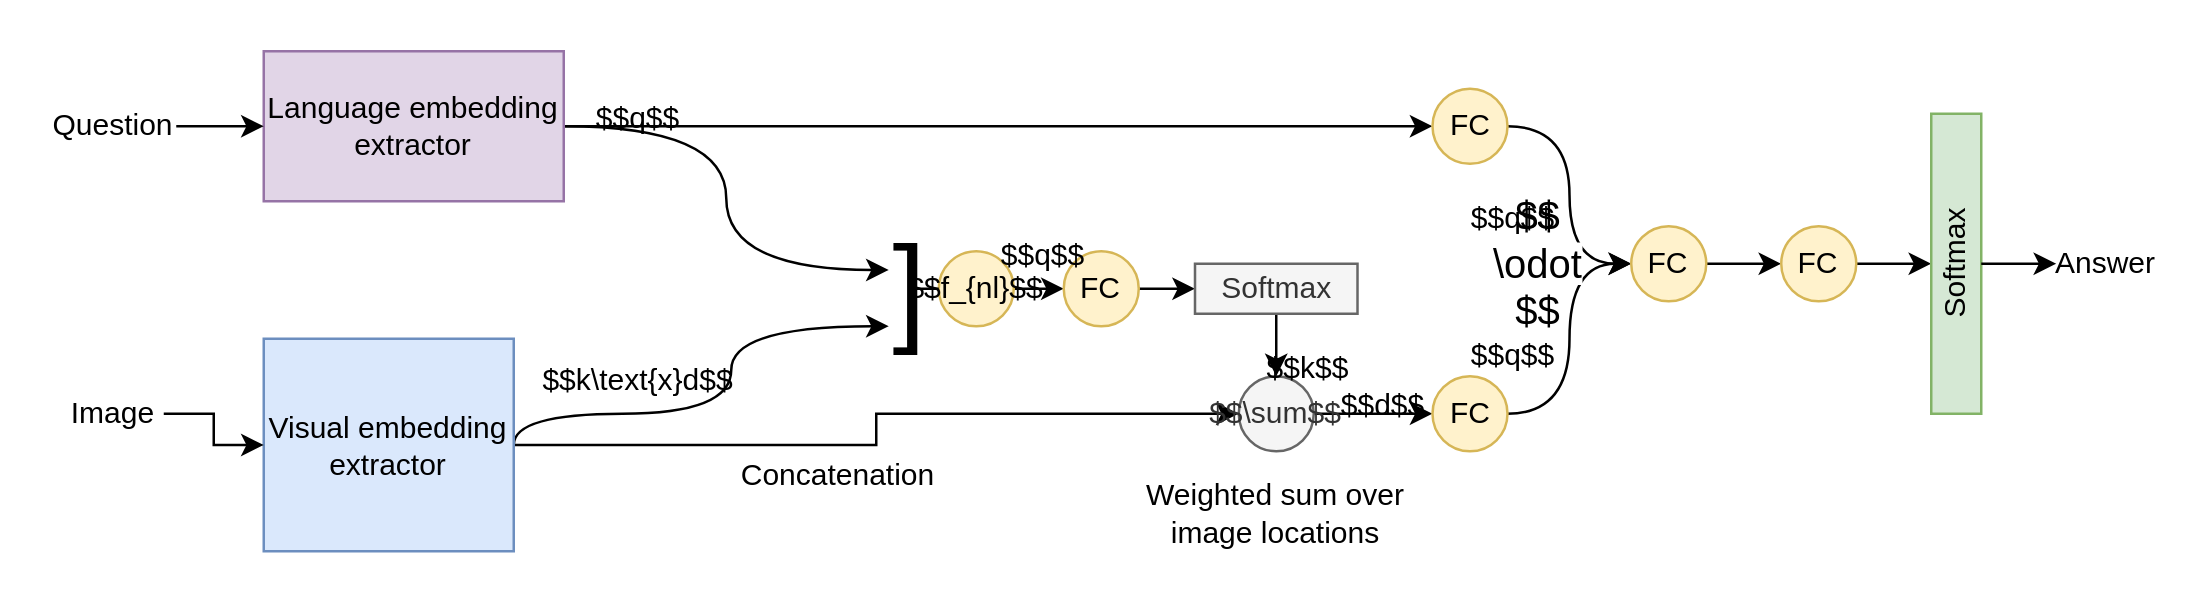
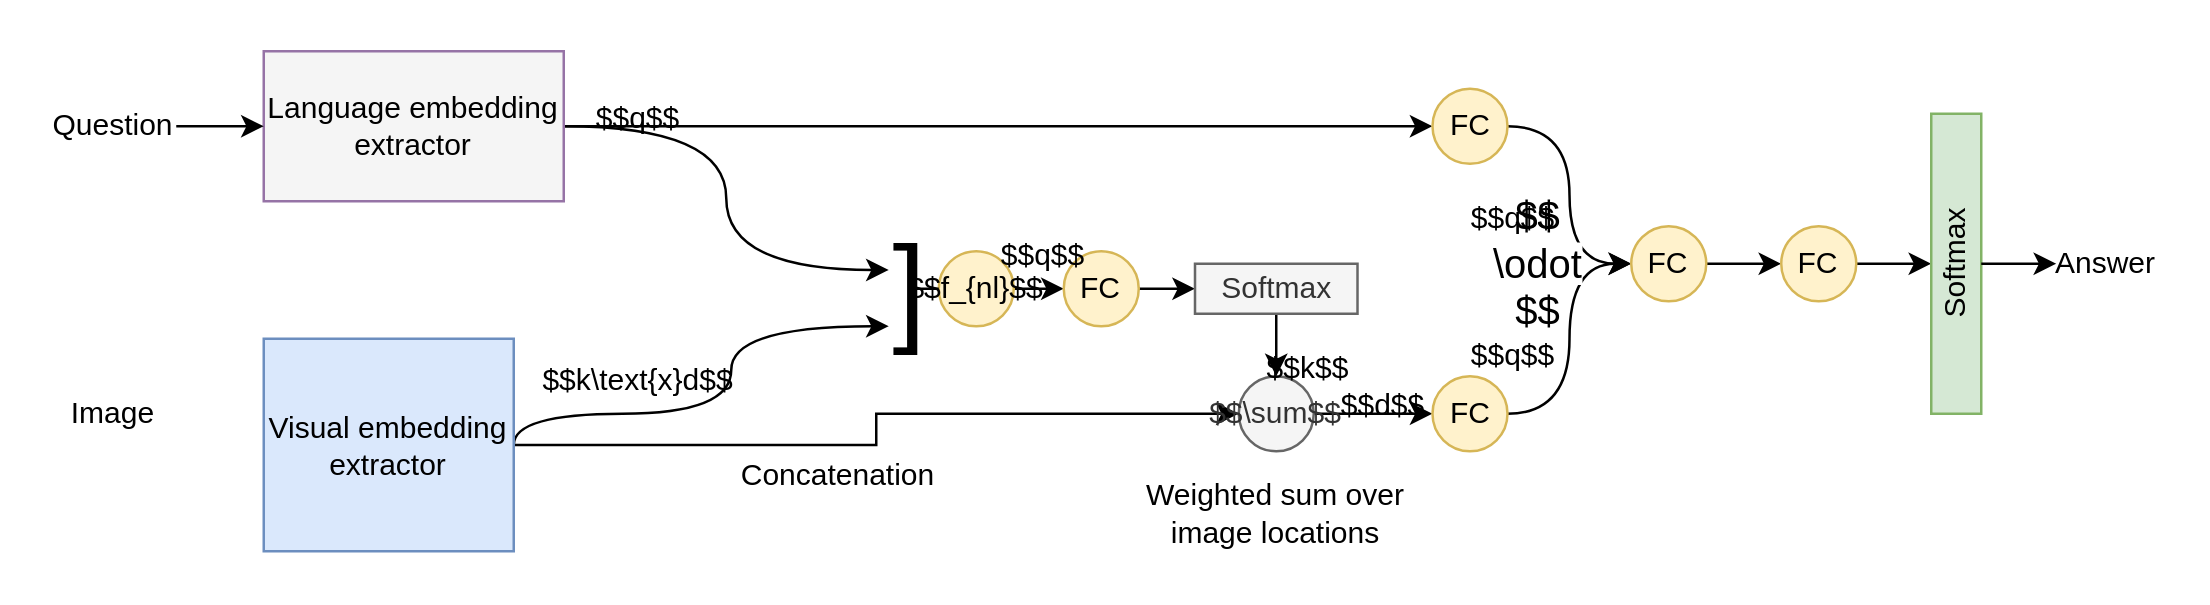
(414, 126) -> (414, 126)
(214, 421) -> none
